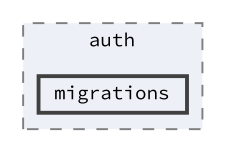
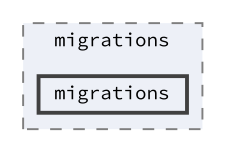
(113, 41) -> (113, 41)
